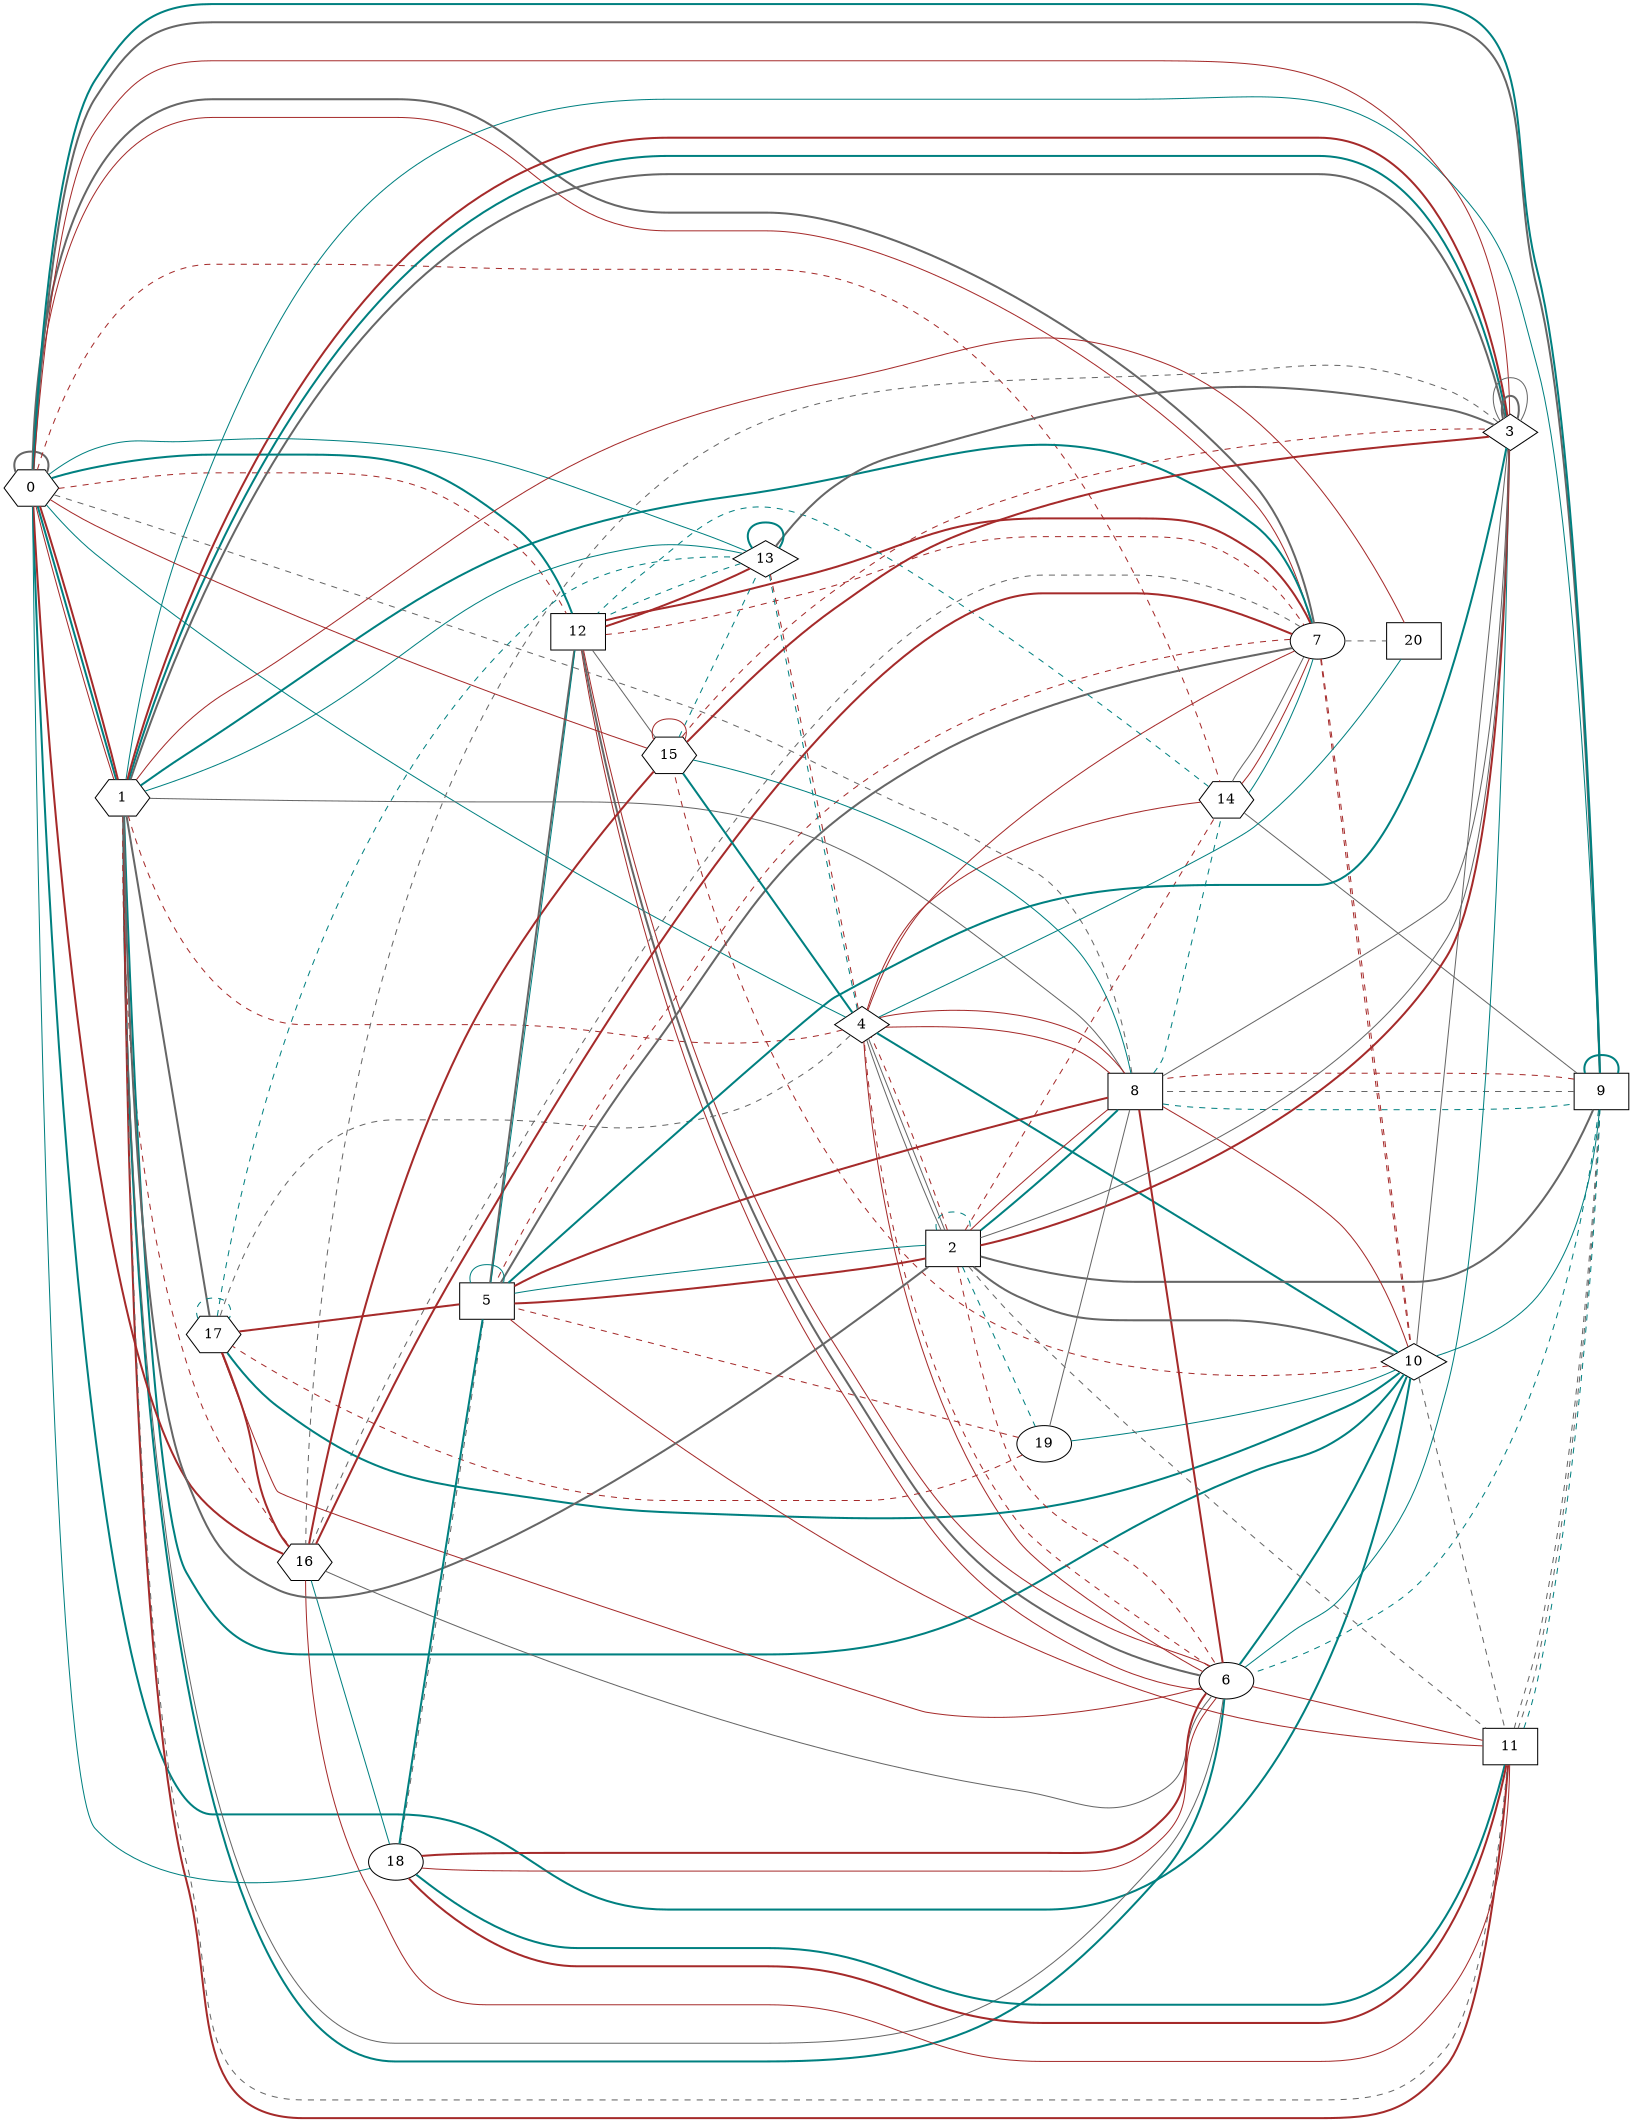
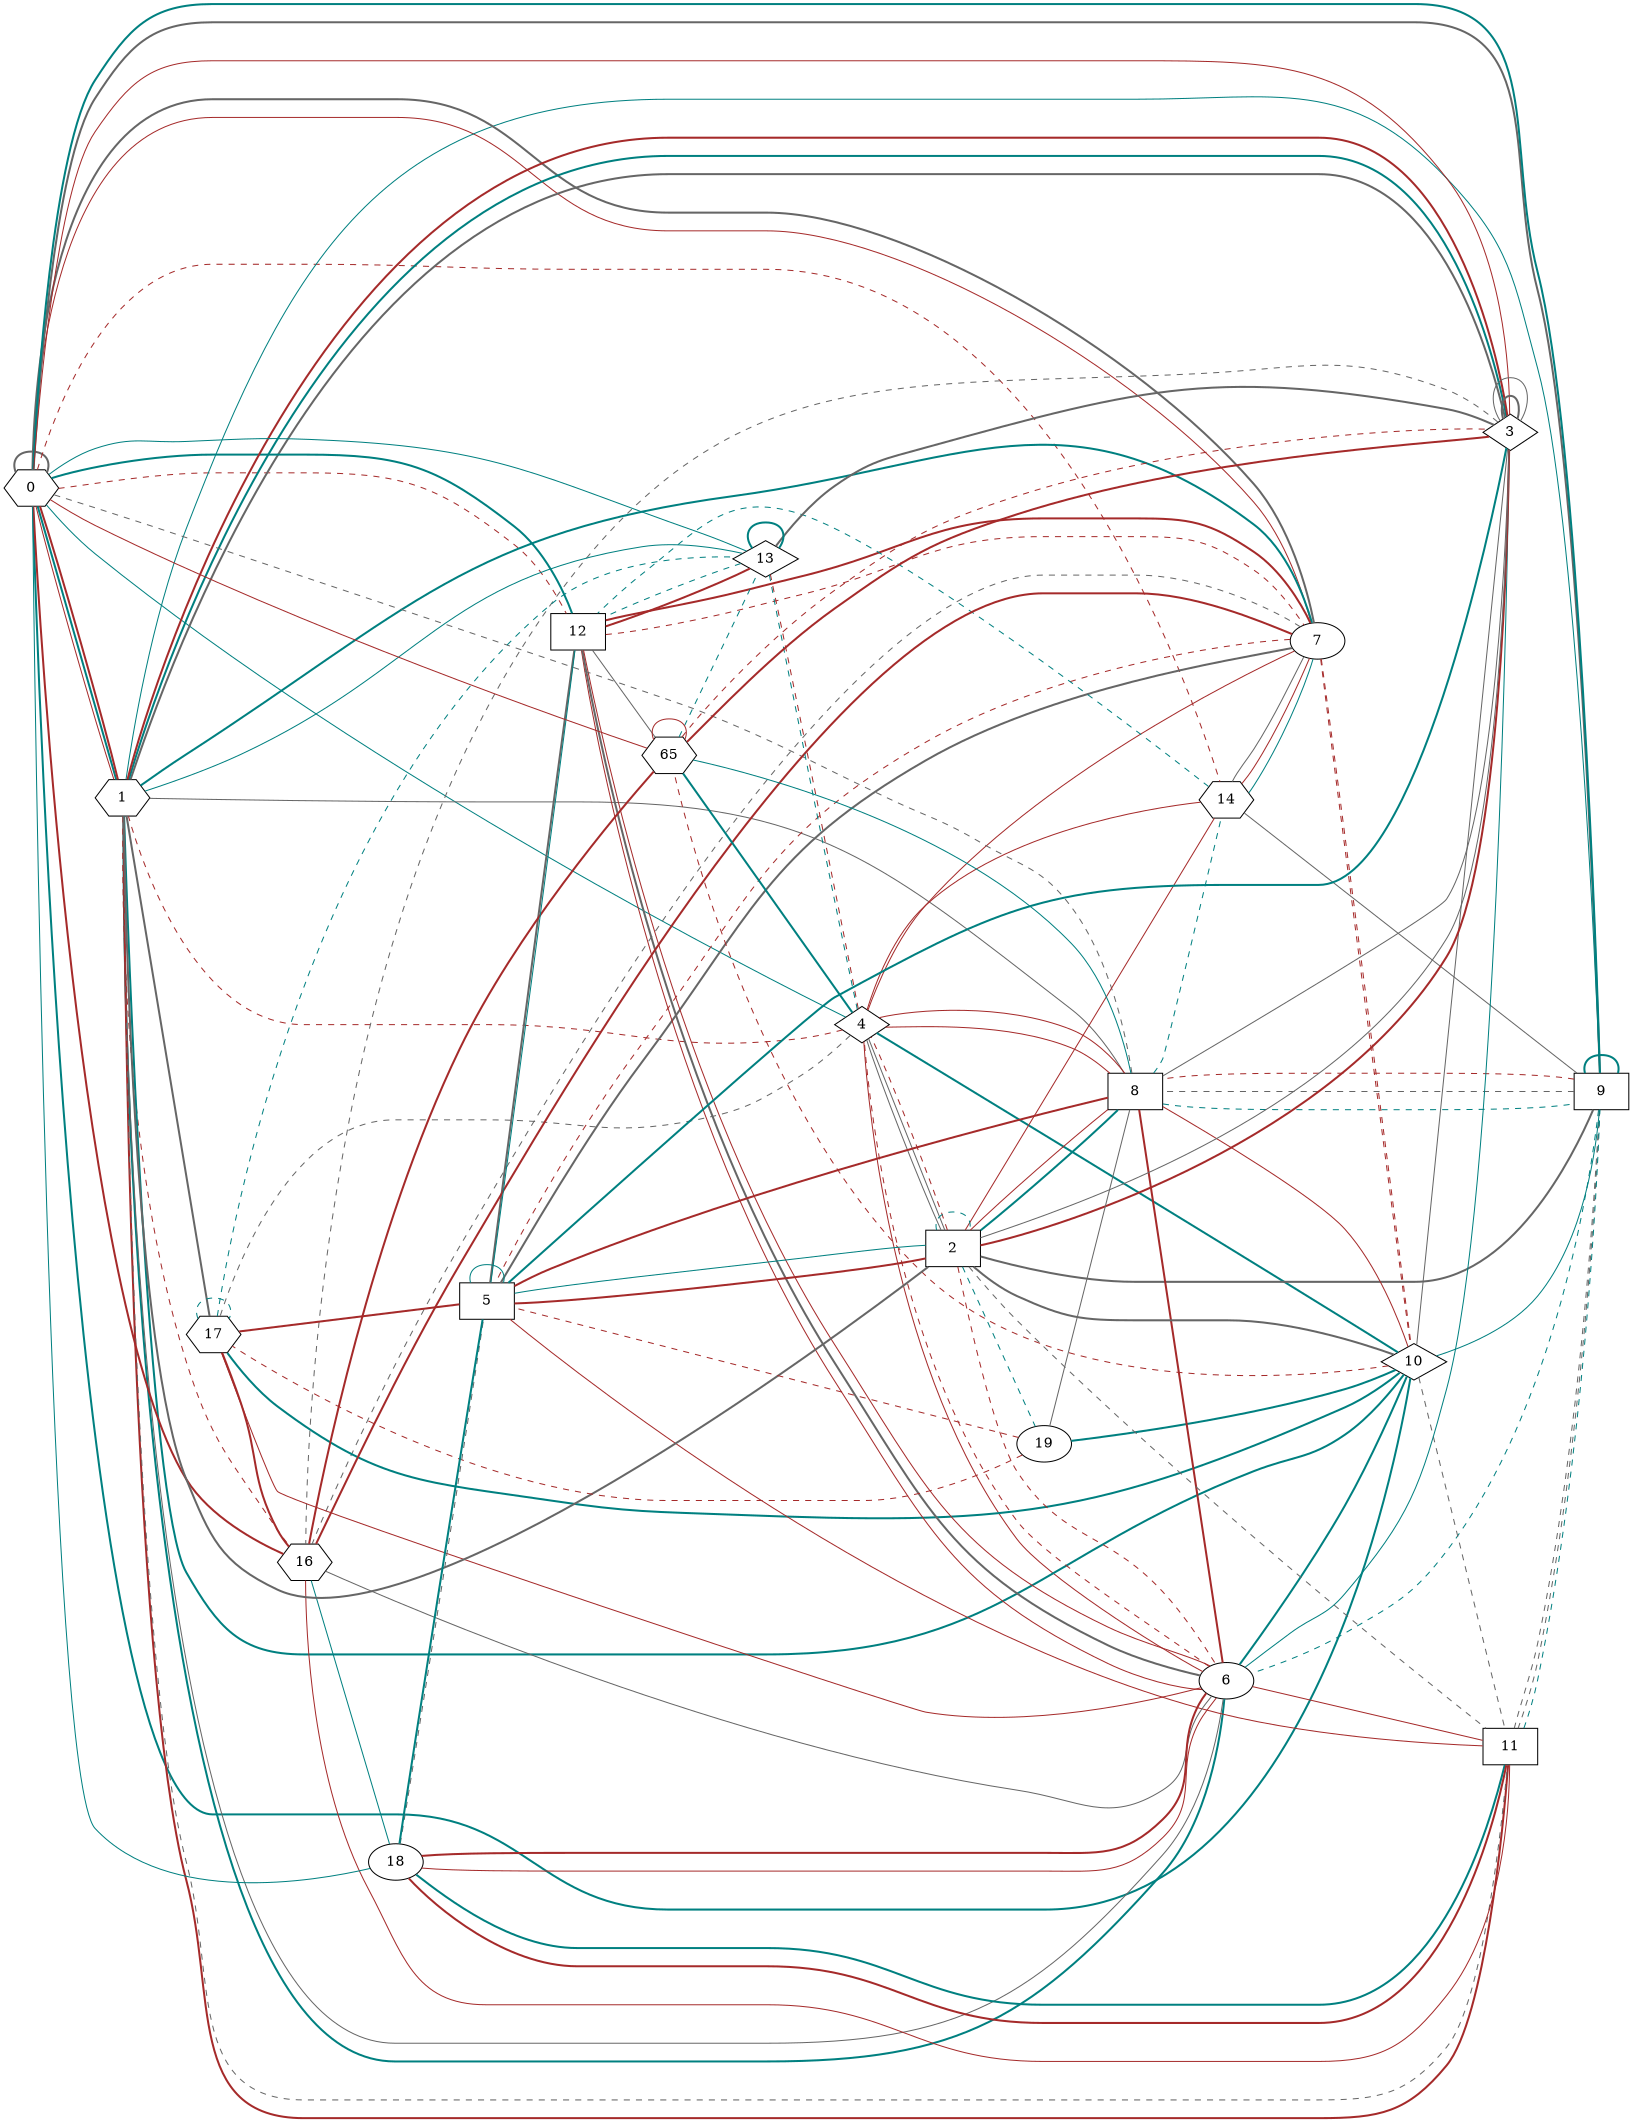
(1414, 641) -> none
(669, 755) -> (669, 755)
(1096, 1014) -> (1096, 1014)
(1236, 1415) -> (1236, 1415)
